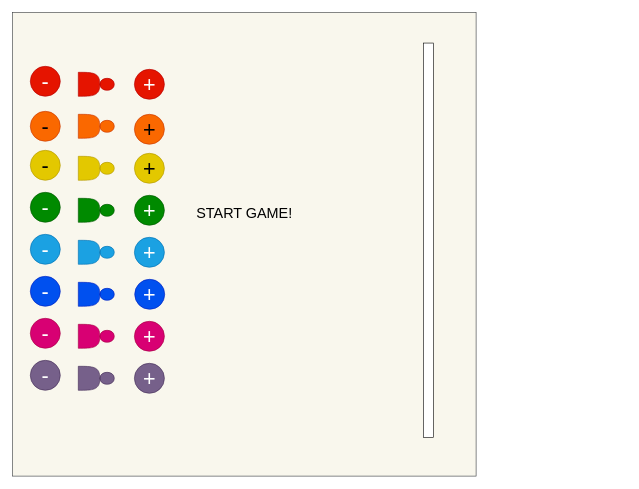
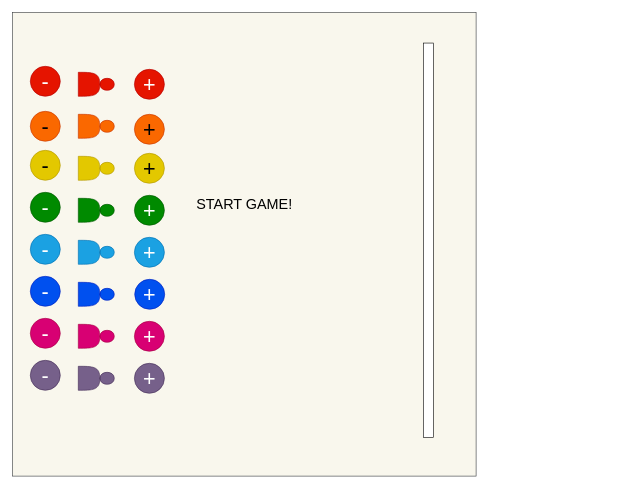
(244, 210) -> (244, 201)
